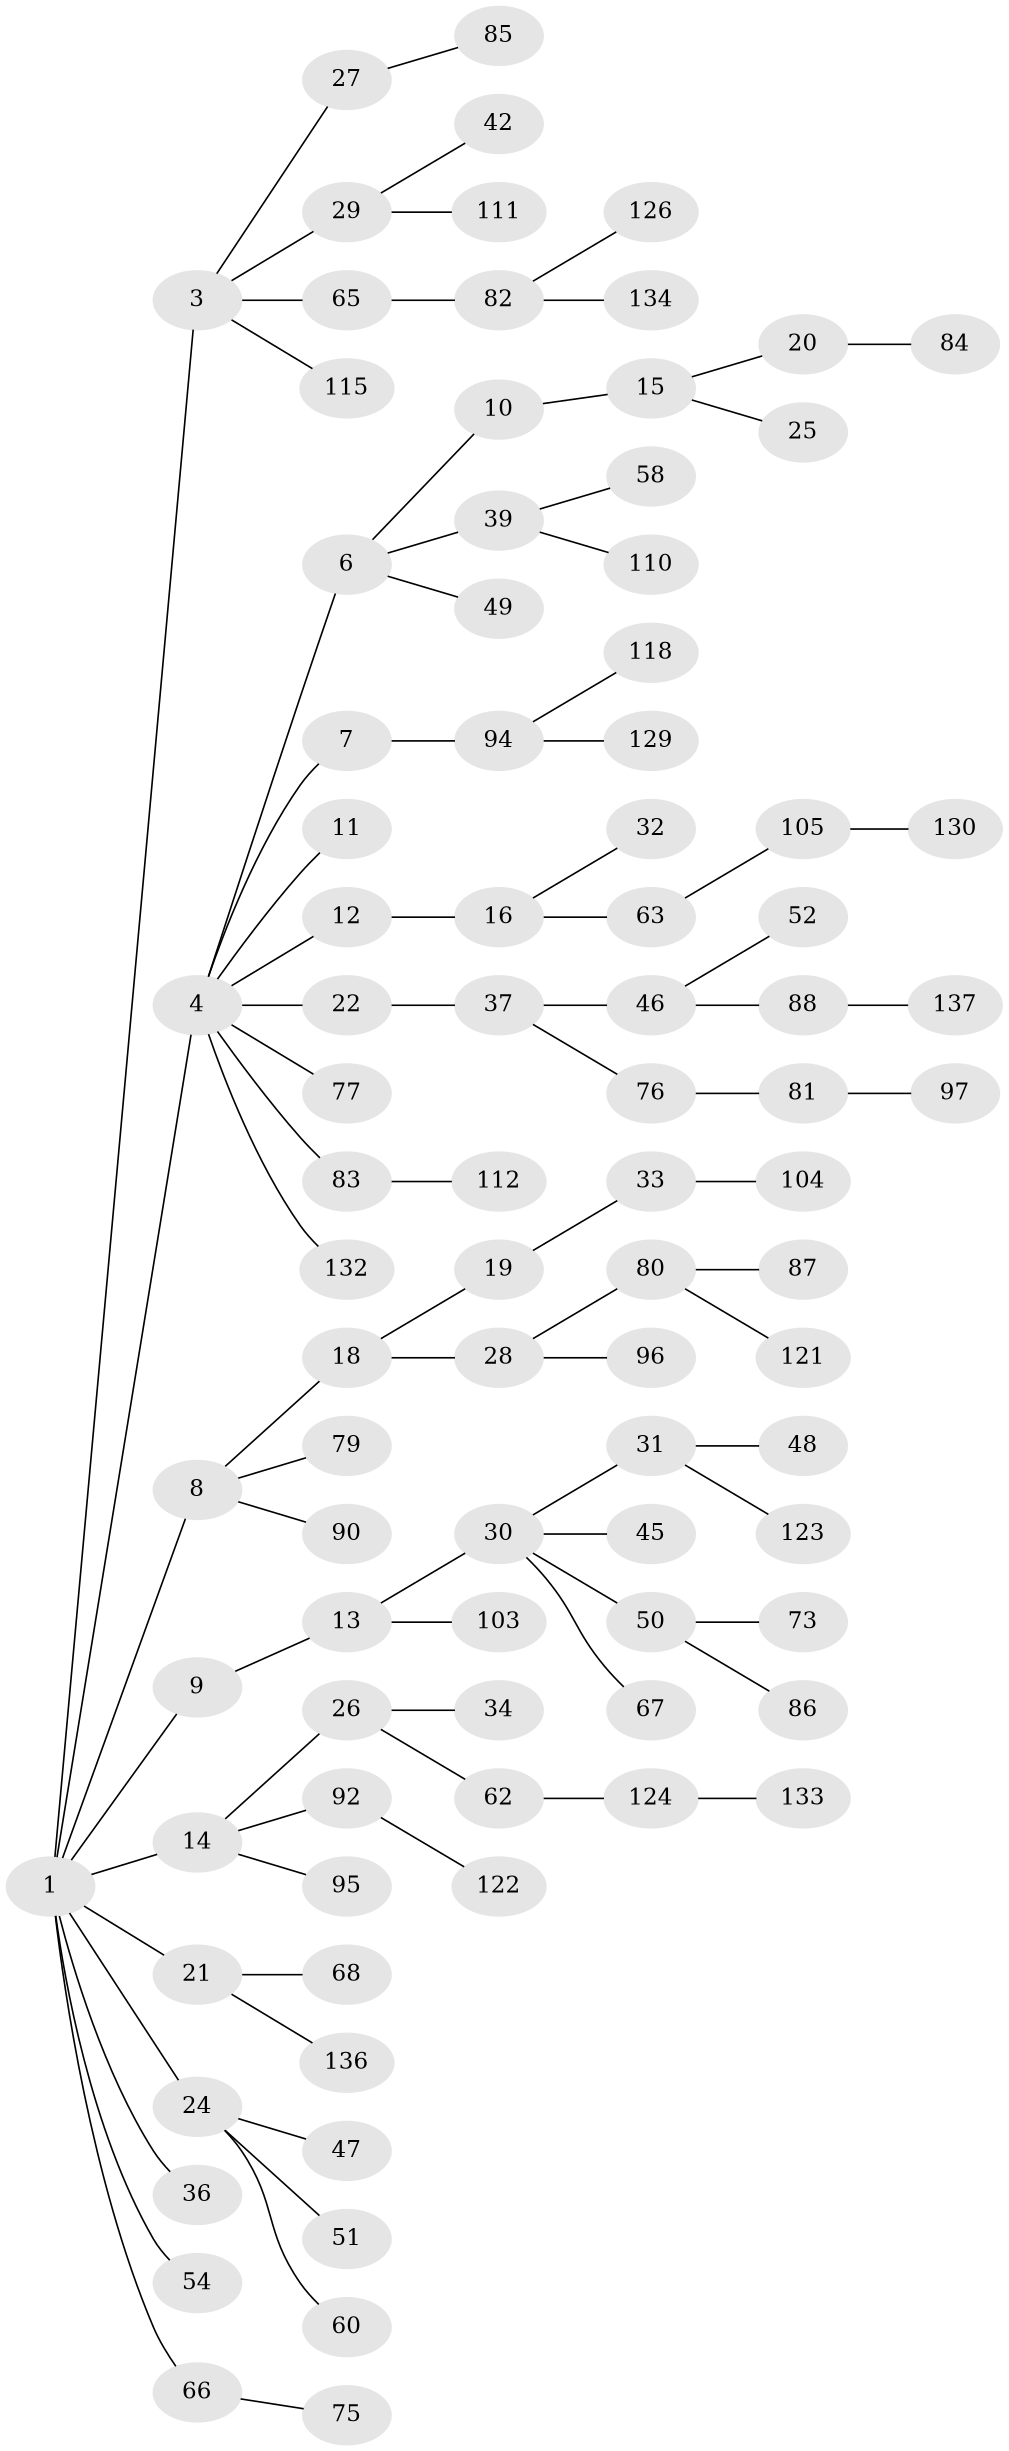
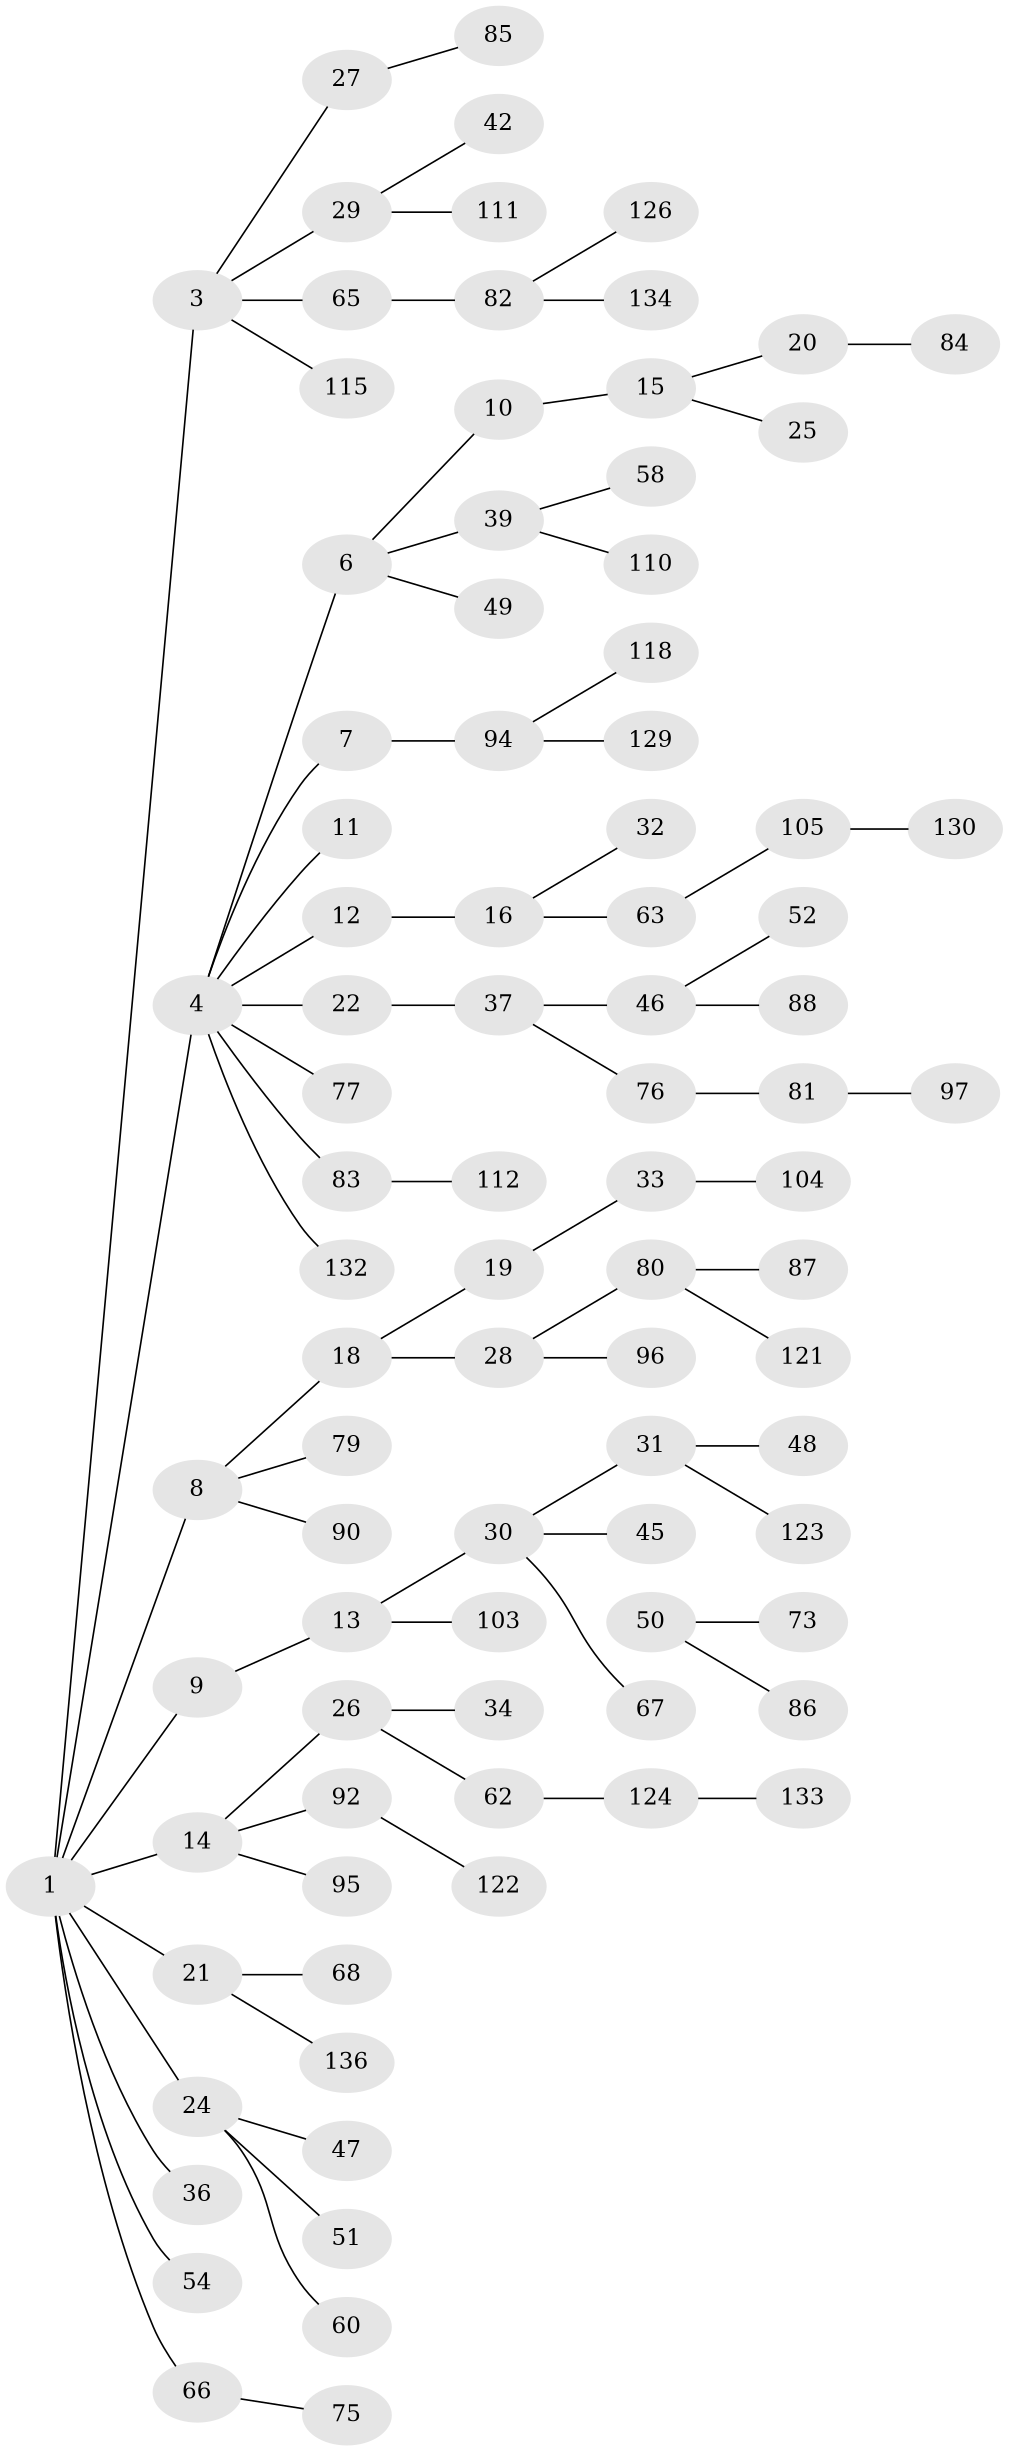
(955, 1005) -> none
(575, 1578) -> none
